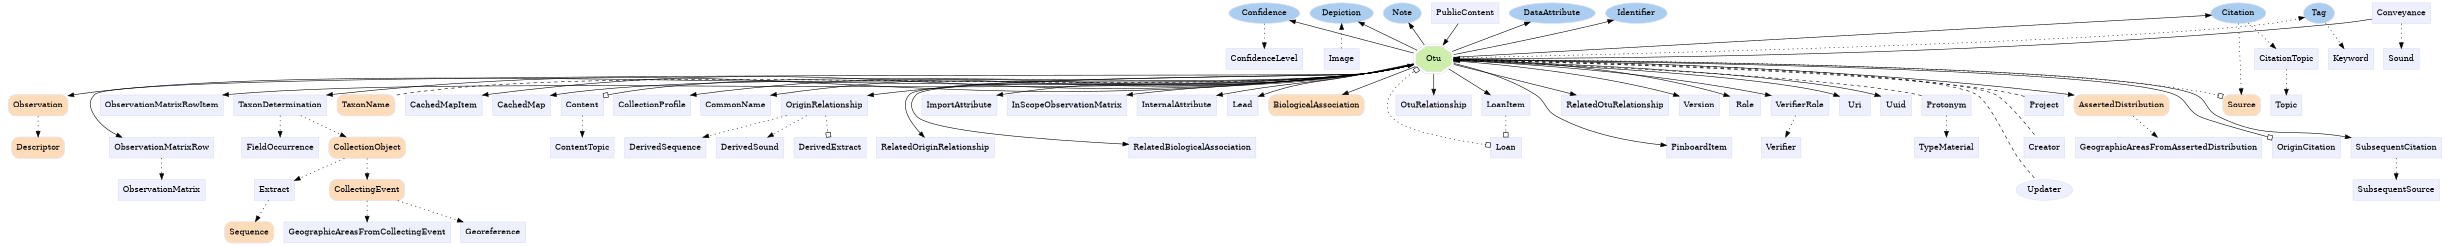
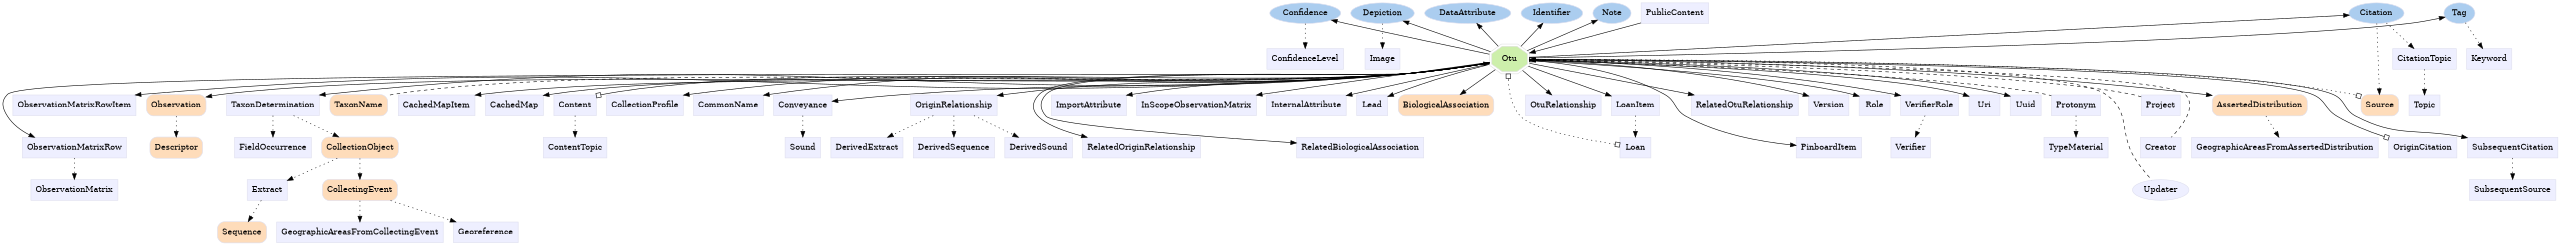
(1342, 39) -> (1382, 36)
(1877, 46) -> (1985, 46)
(1916, 50) -> (1164, 85)
(1506, 123) -> (1635, 123)
(827, 124) -> (913, 125)
